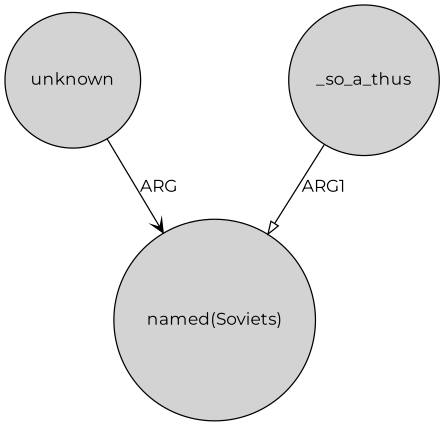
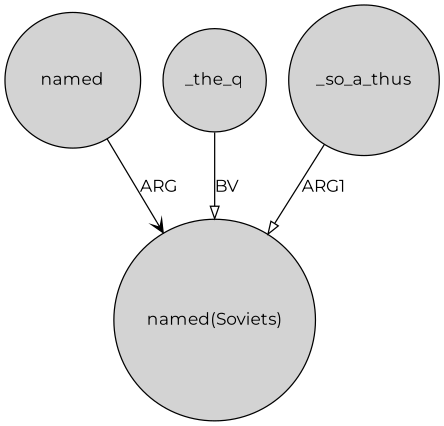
(73, 80) -> (73, 80)
none -> (215, 80)
